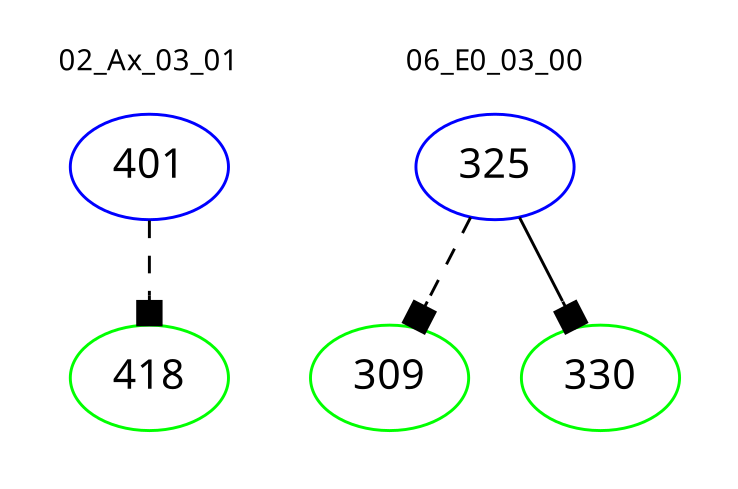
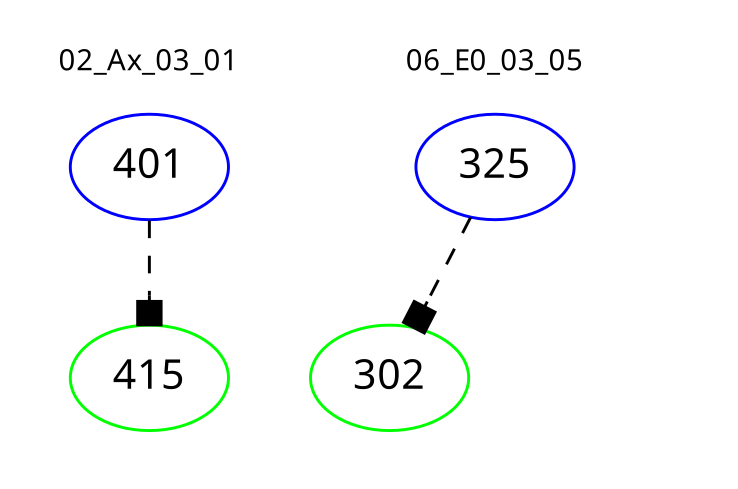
(495, 63) -> (495, 63)
(149, 378) -> (149, 378)
(390, 378) -> (390, 378)
(600, 378) -> none
